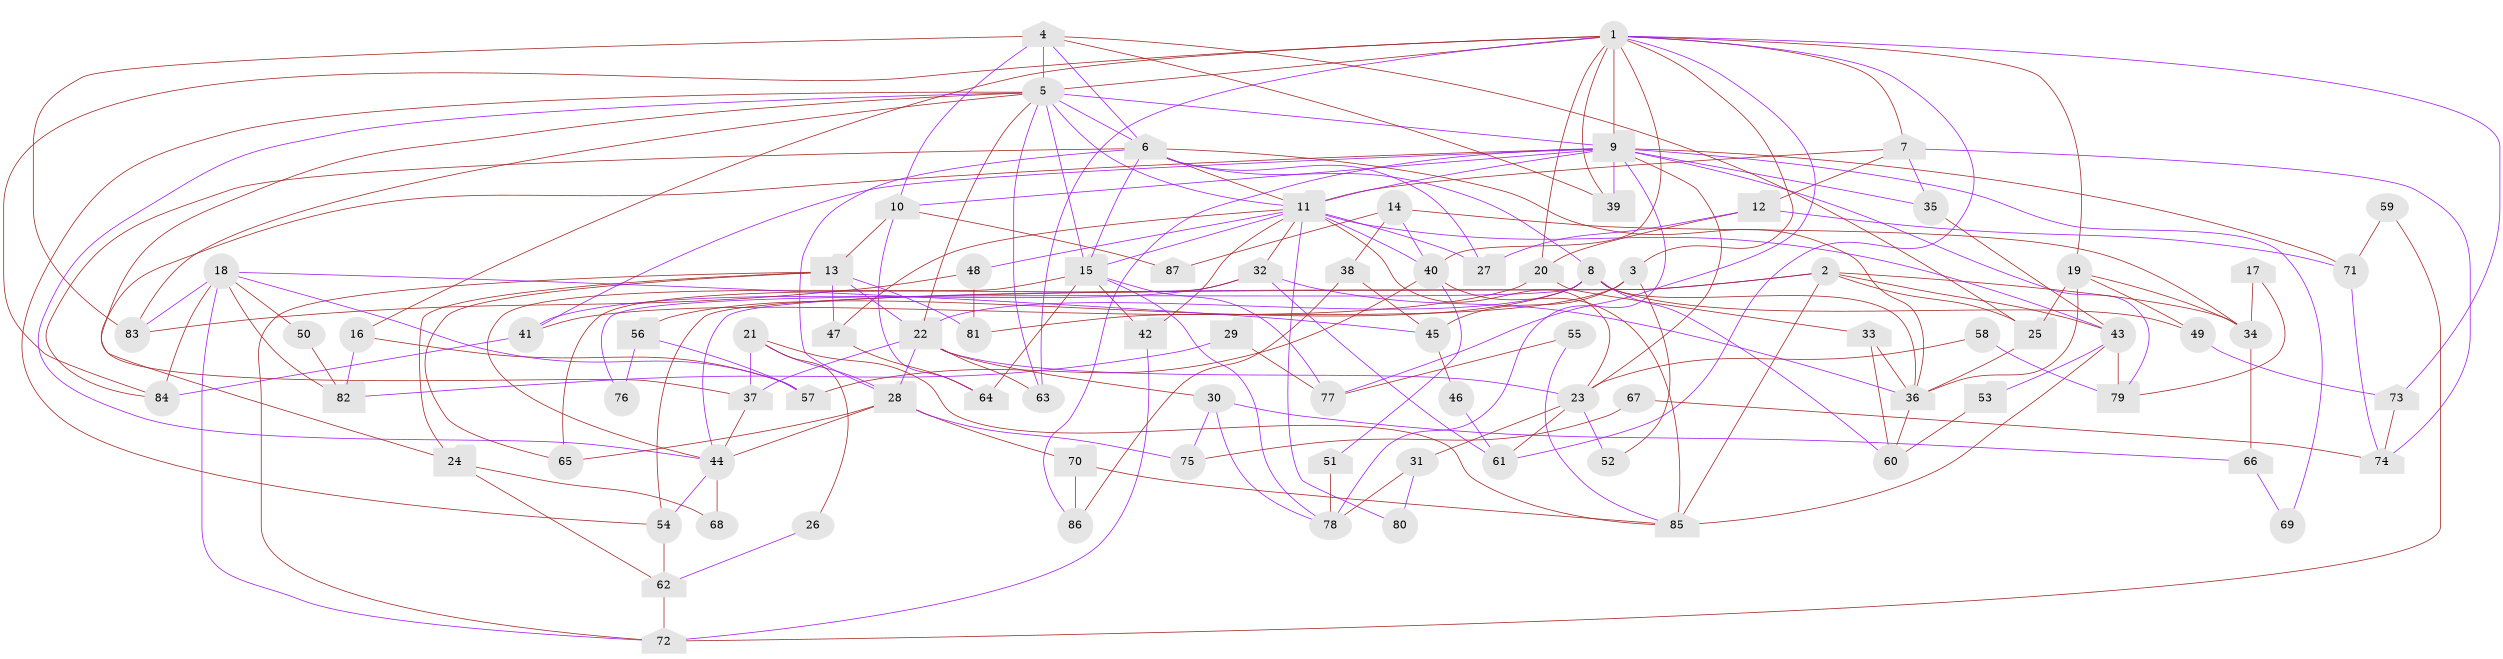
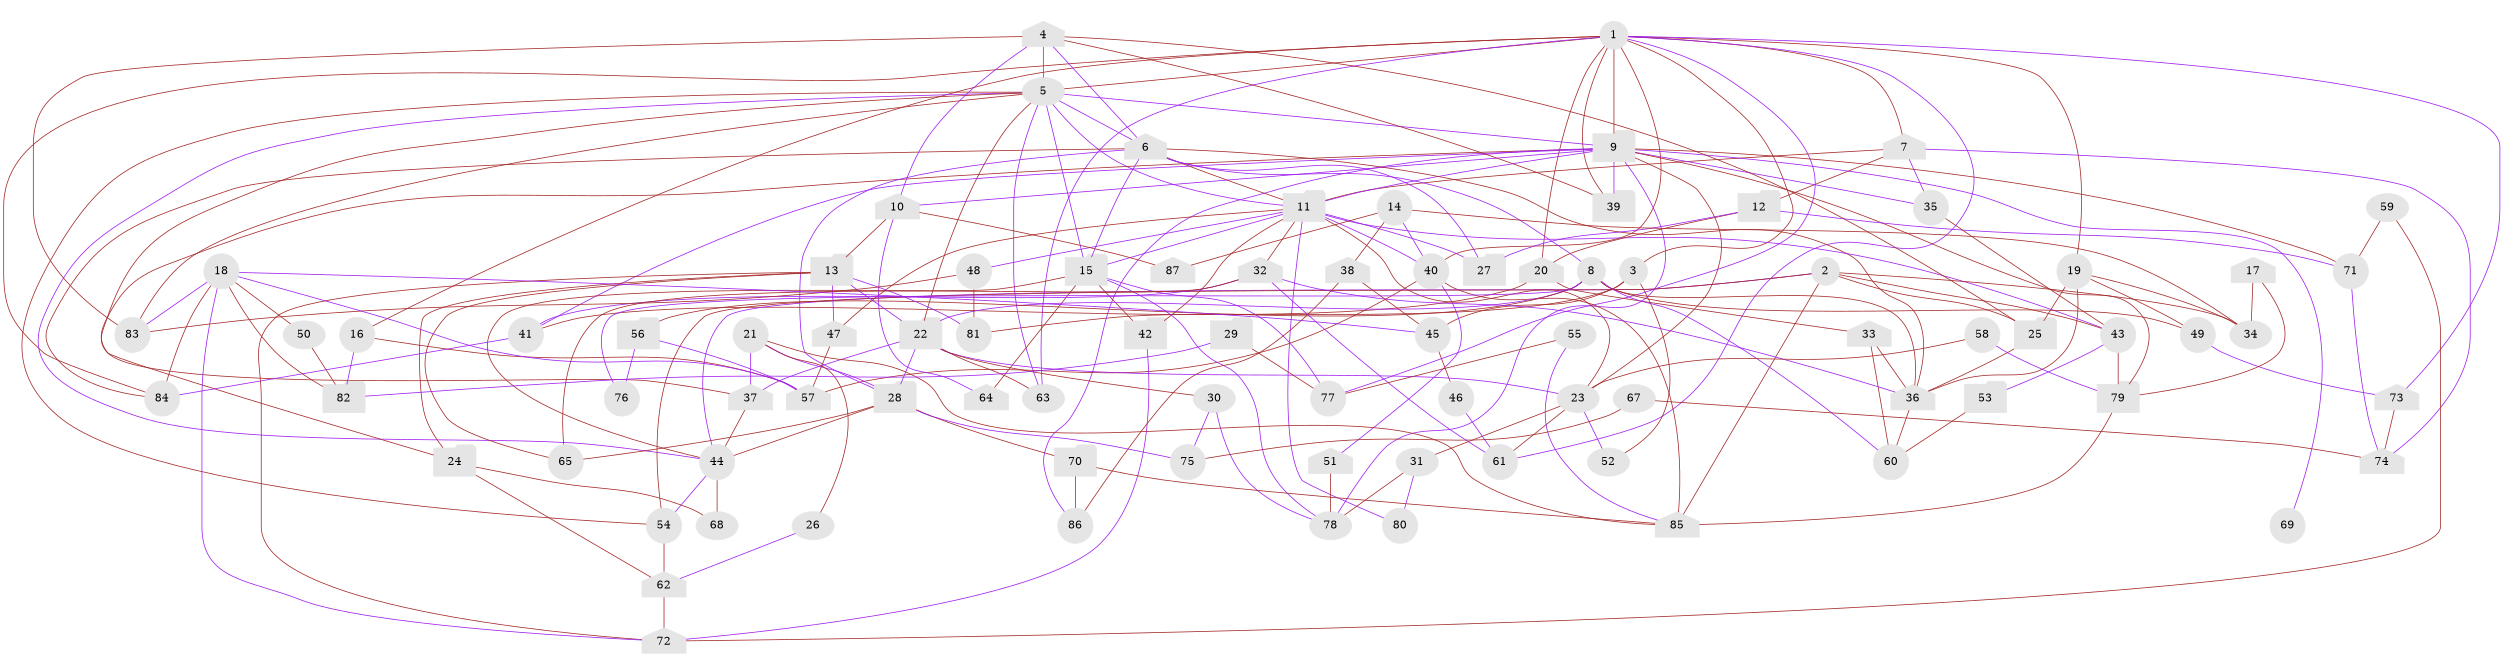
(1941, 248) -> (1941, 248)
(892, 362) -> (819, 371)
(2251, 462) -> none
(1921, 478) -> (1923, 510)
